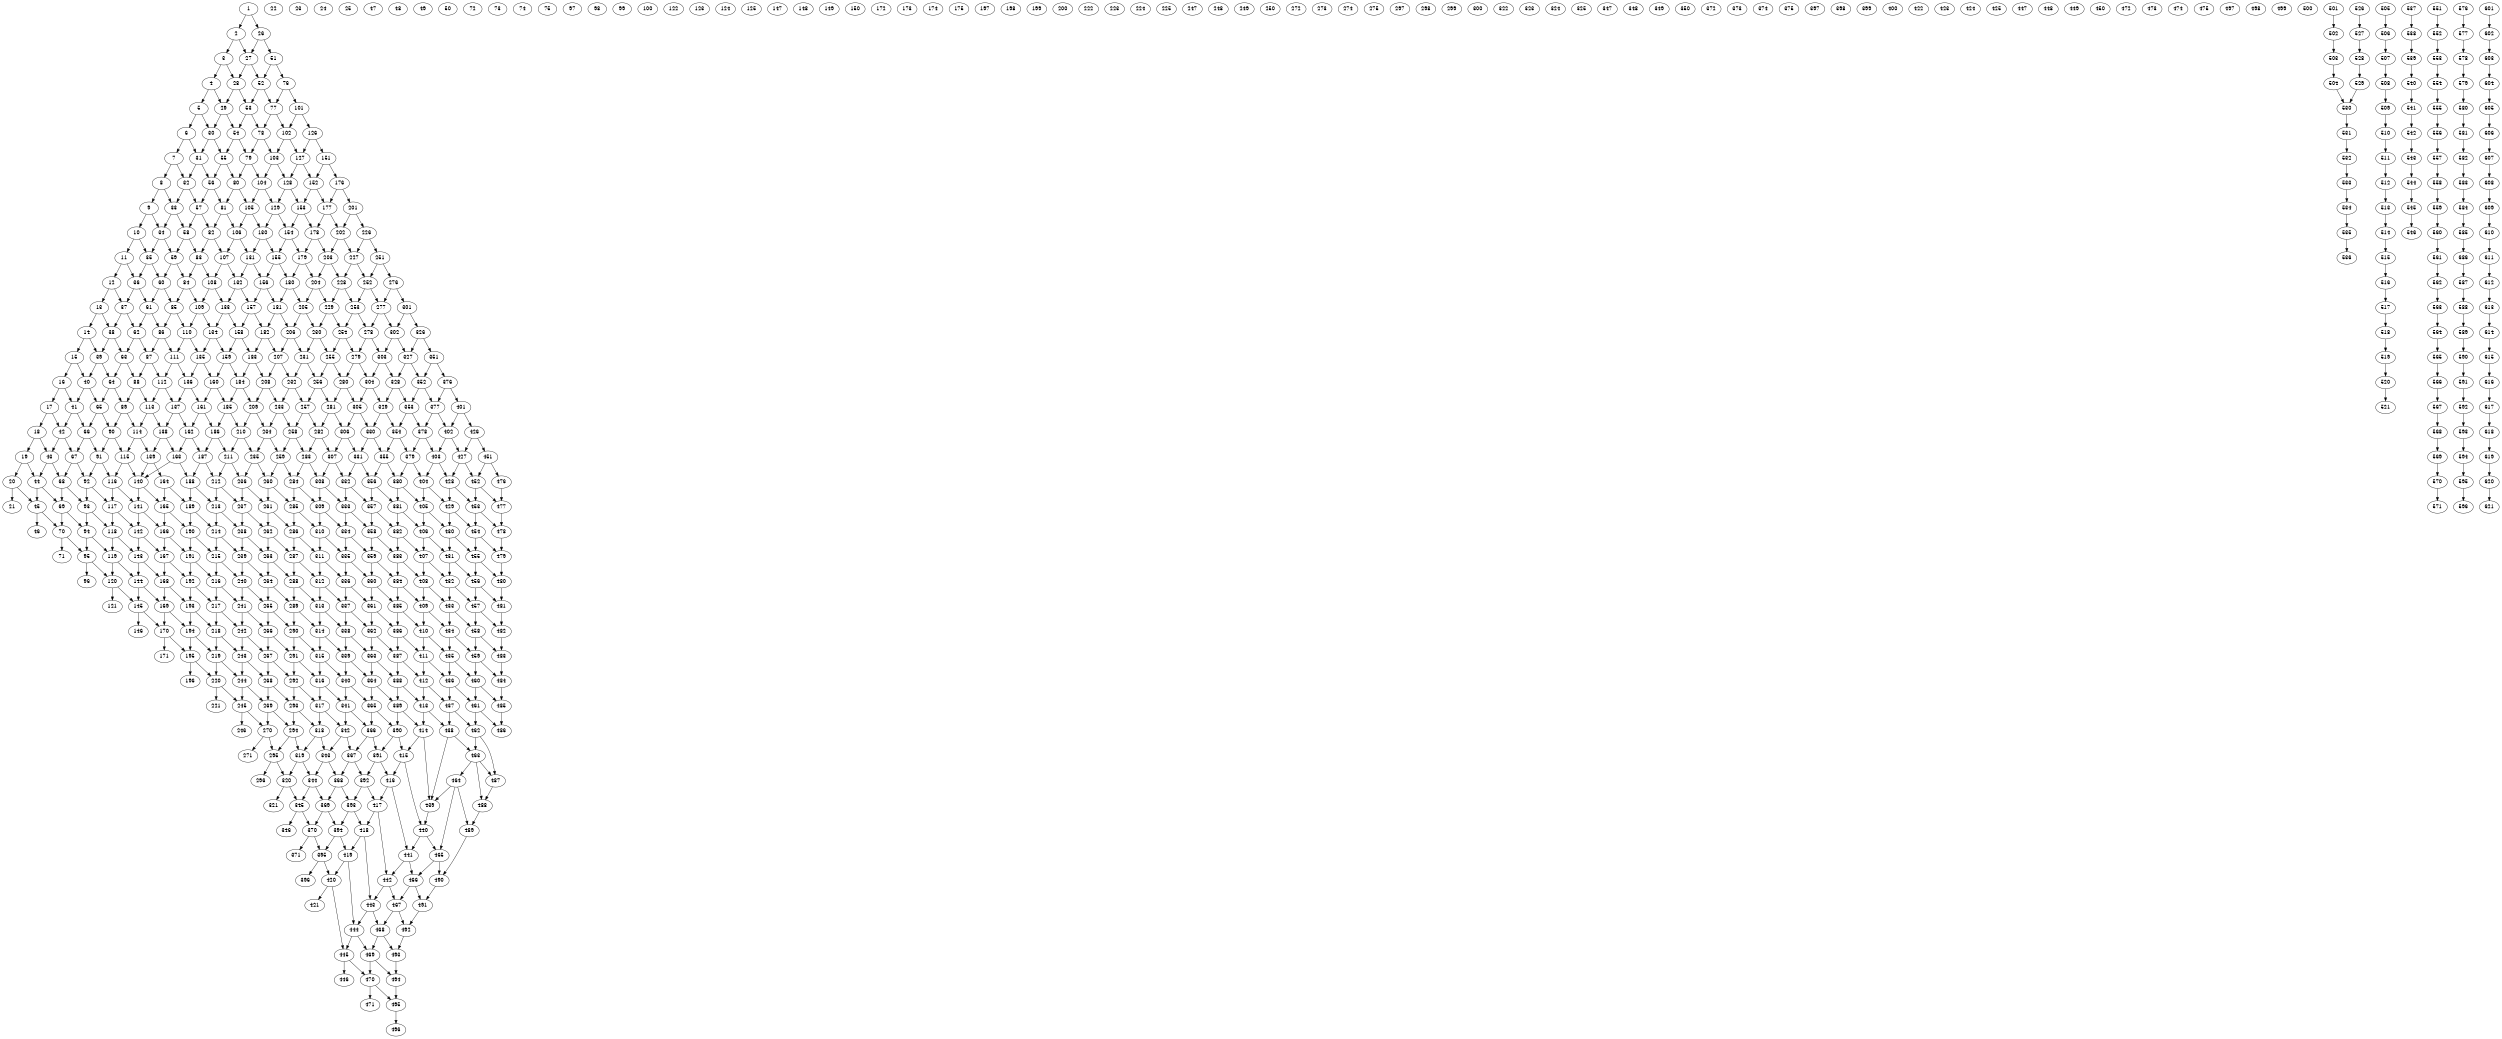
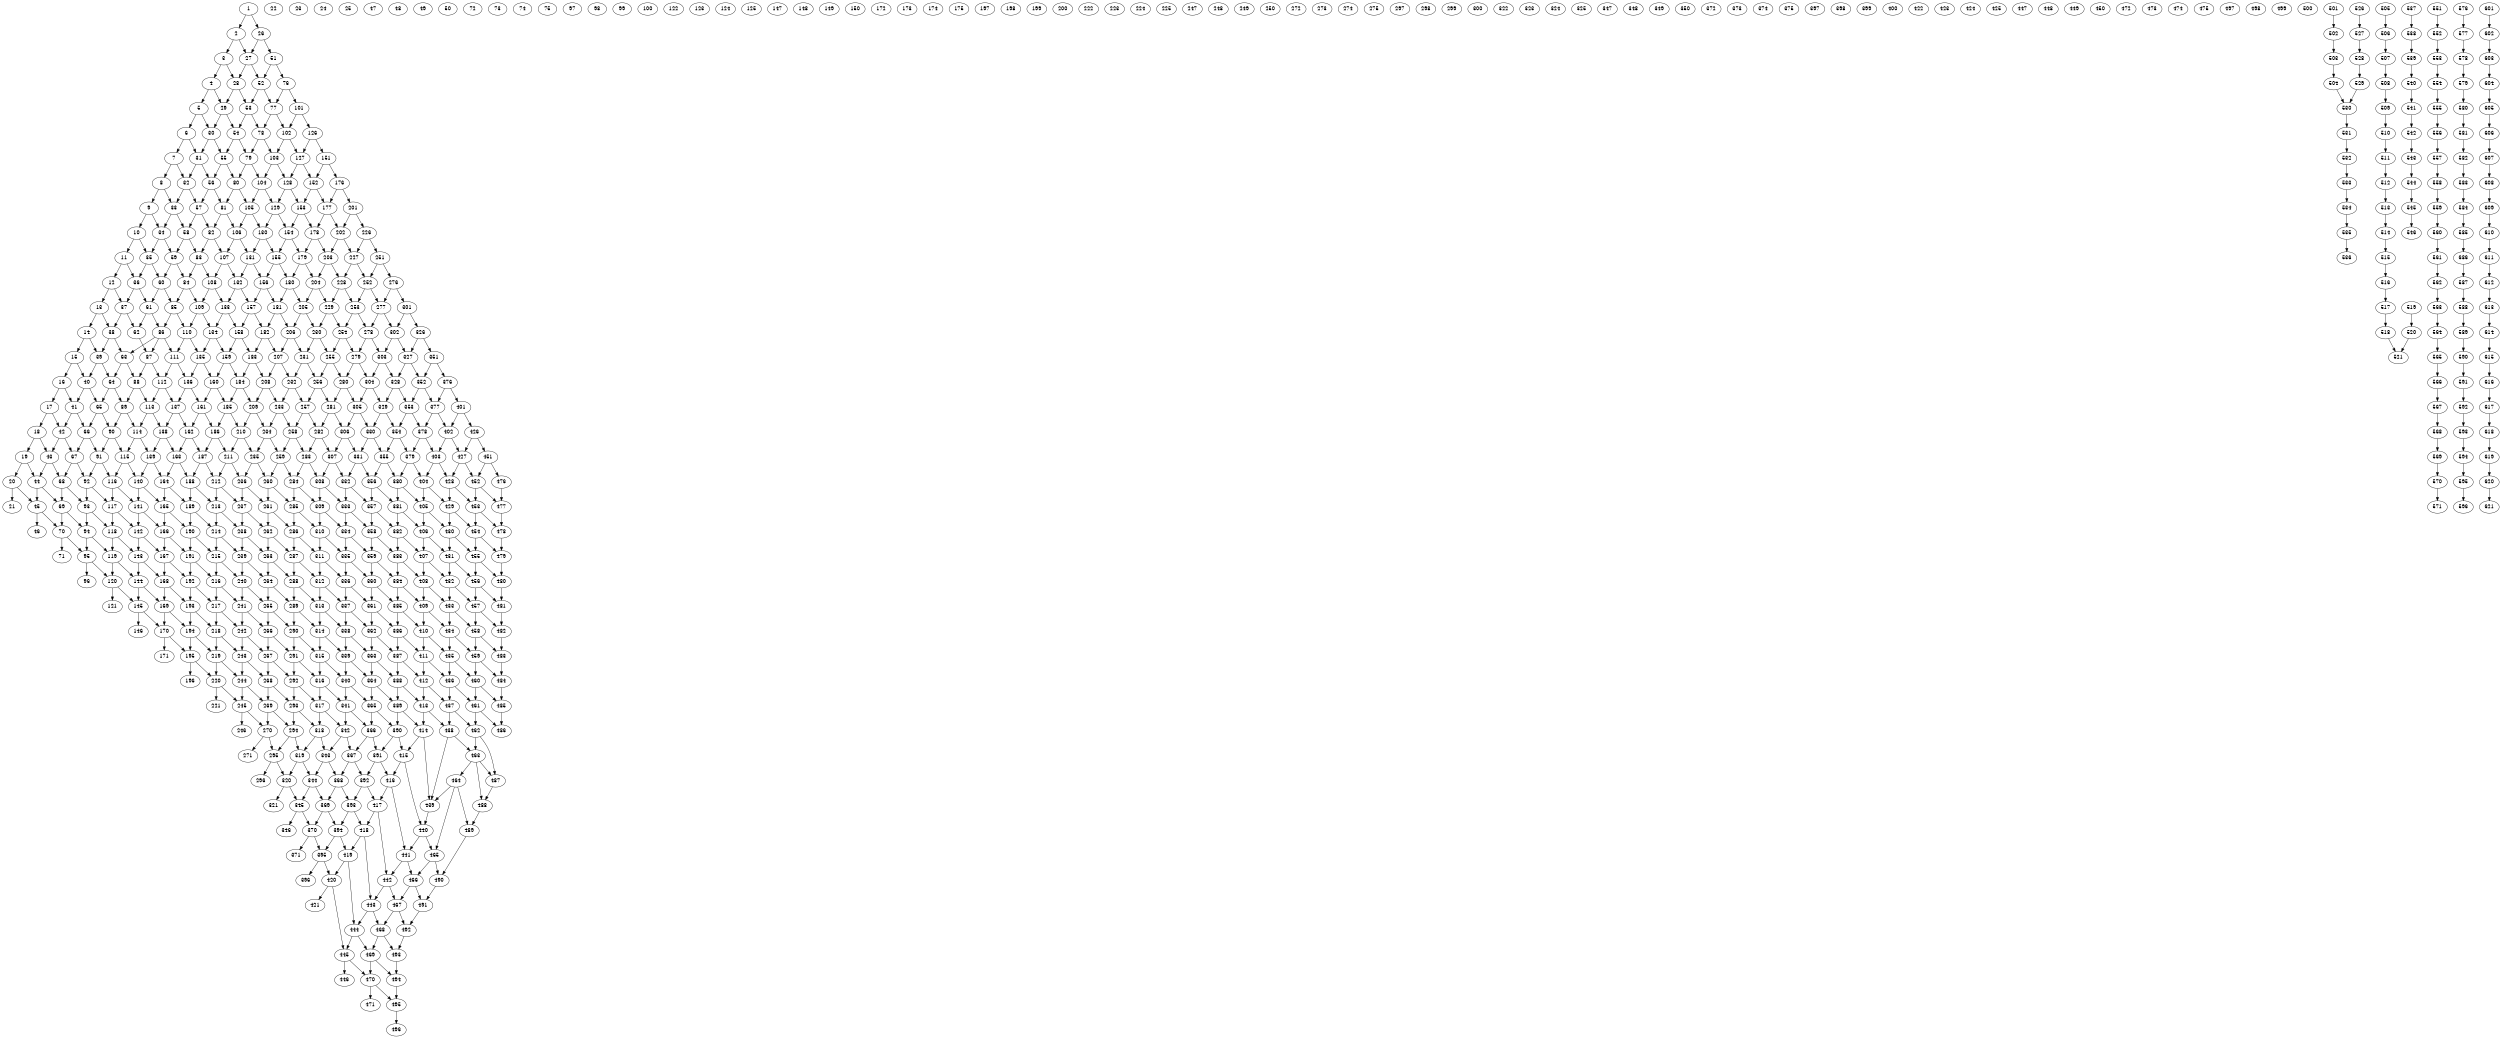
(2386, 343) -> (2391, 344)
(131, 344) -> (145, 344)
(160, 468) -> (171, 468)
